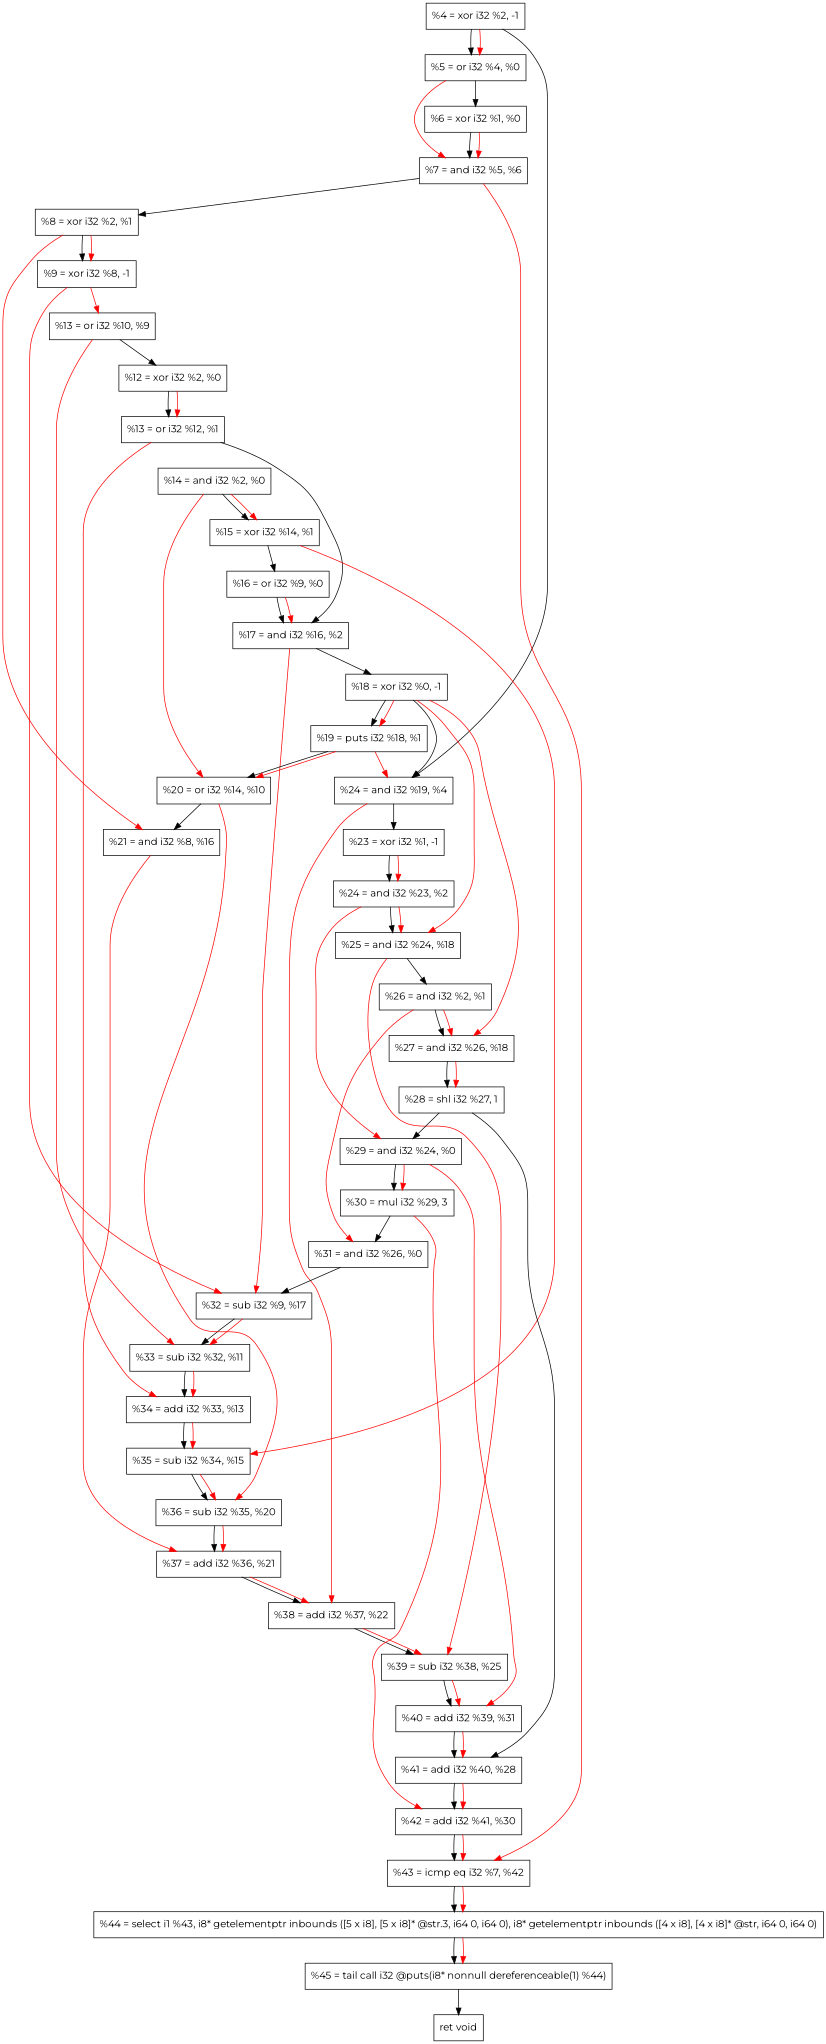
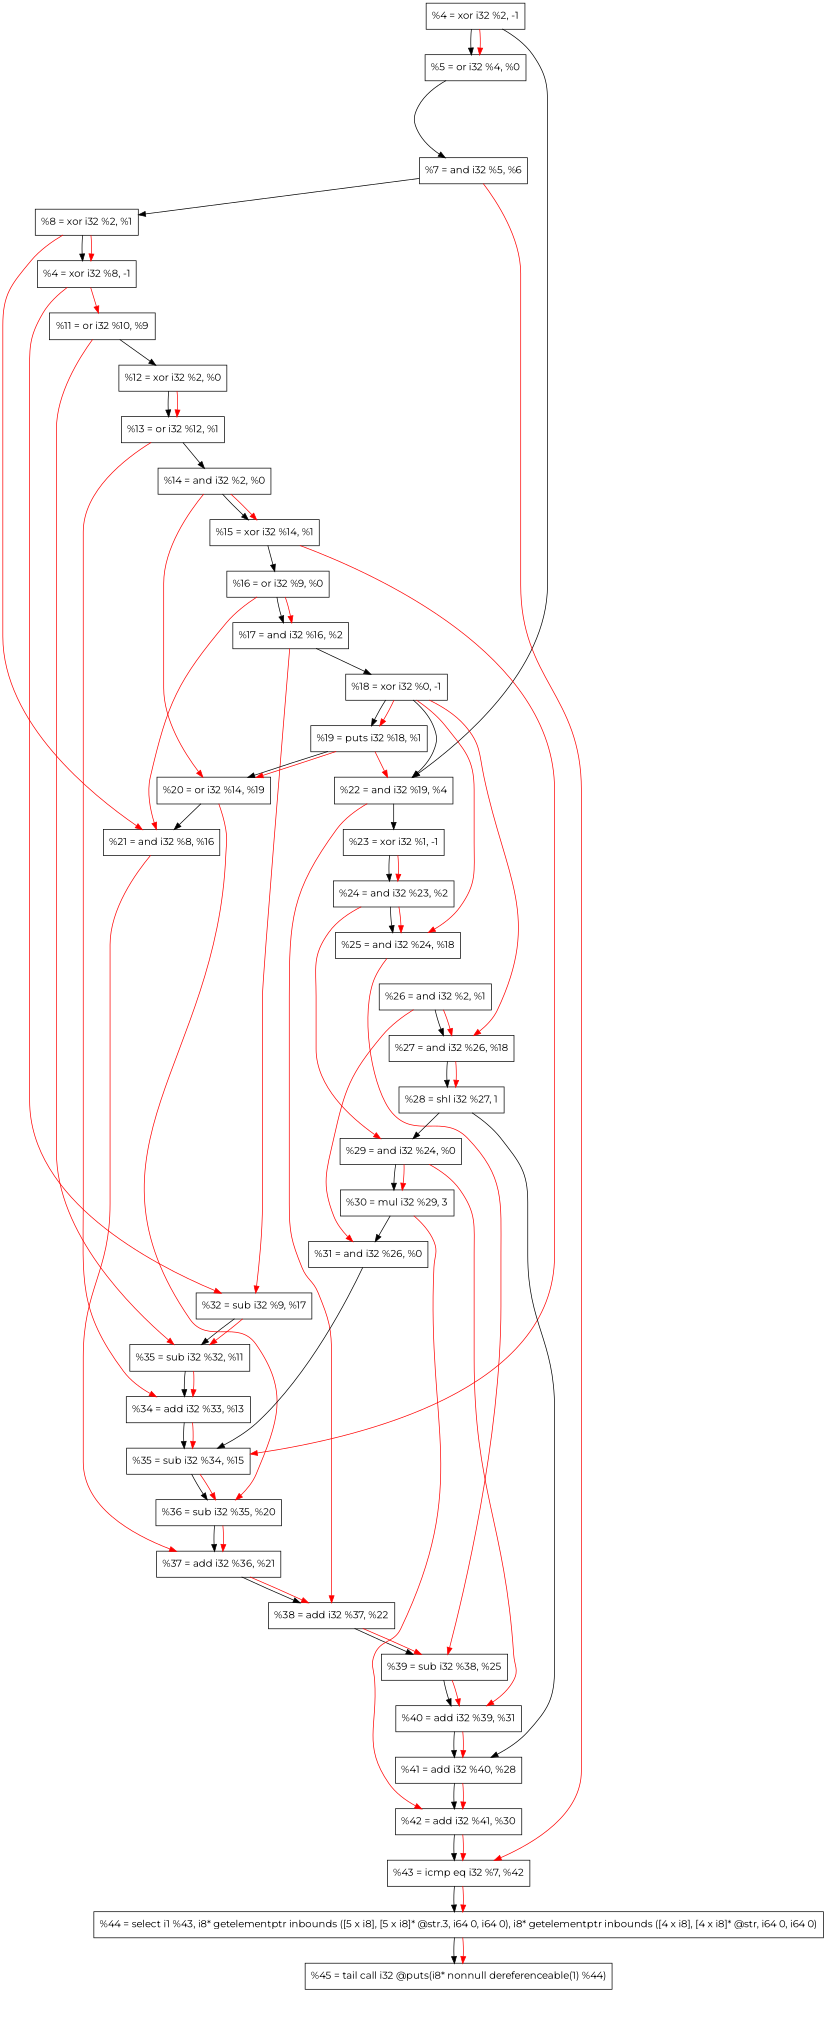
(415, 115) -> (415, 115)
(476, 119) -> none
(87, 274) -> (87, 274)
(102, 326) -> (102, 326)
(320, 509) -> (191, 453)
none -> (175, 697)
(214, 791) -> (214, 791)
(394, 791) -> (394, 791)
(415, 968) -> none
(315, 1279) -> (305, 1366)
(190, 1358) -> (190, 1358)
(459, 2028) -> none
